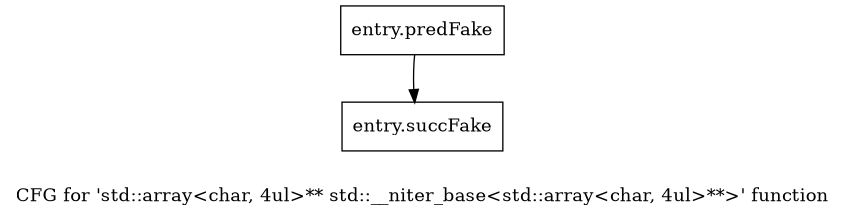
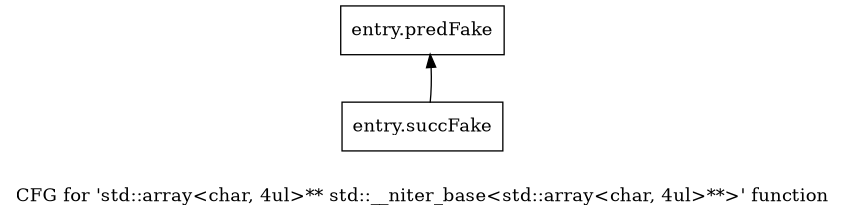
(414, 72) -> (431, 85)
